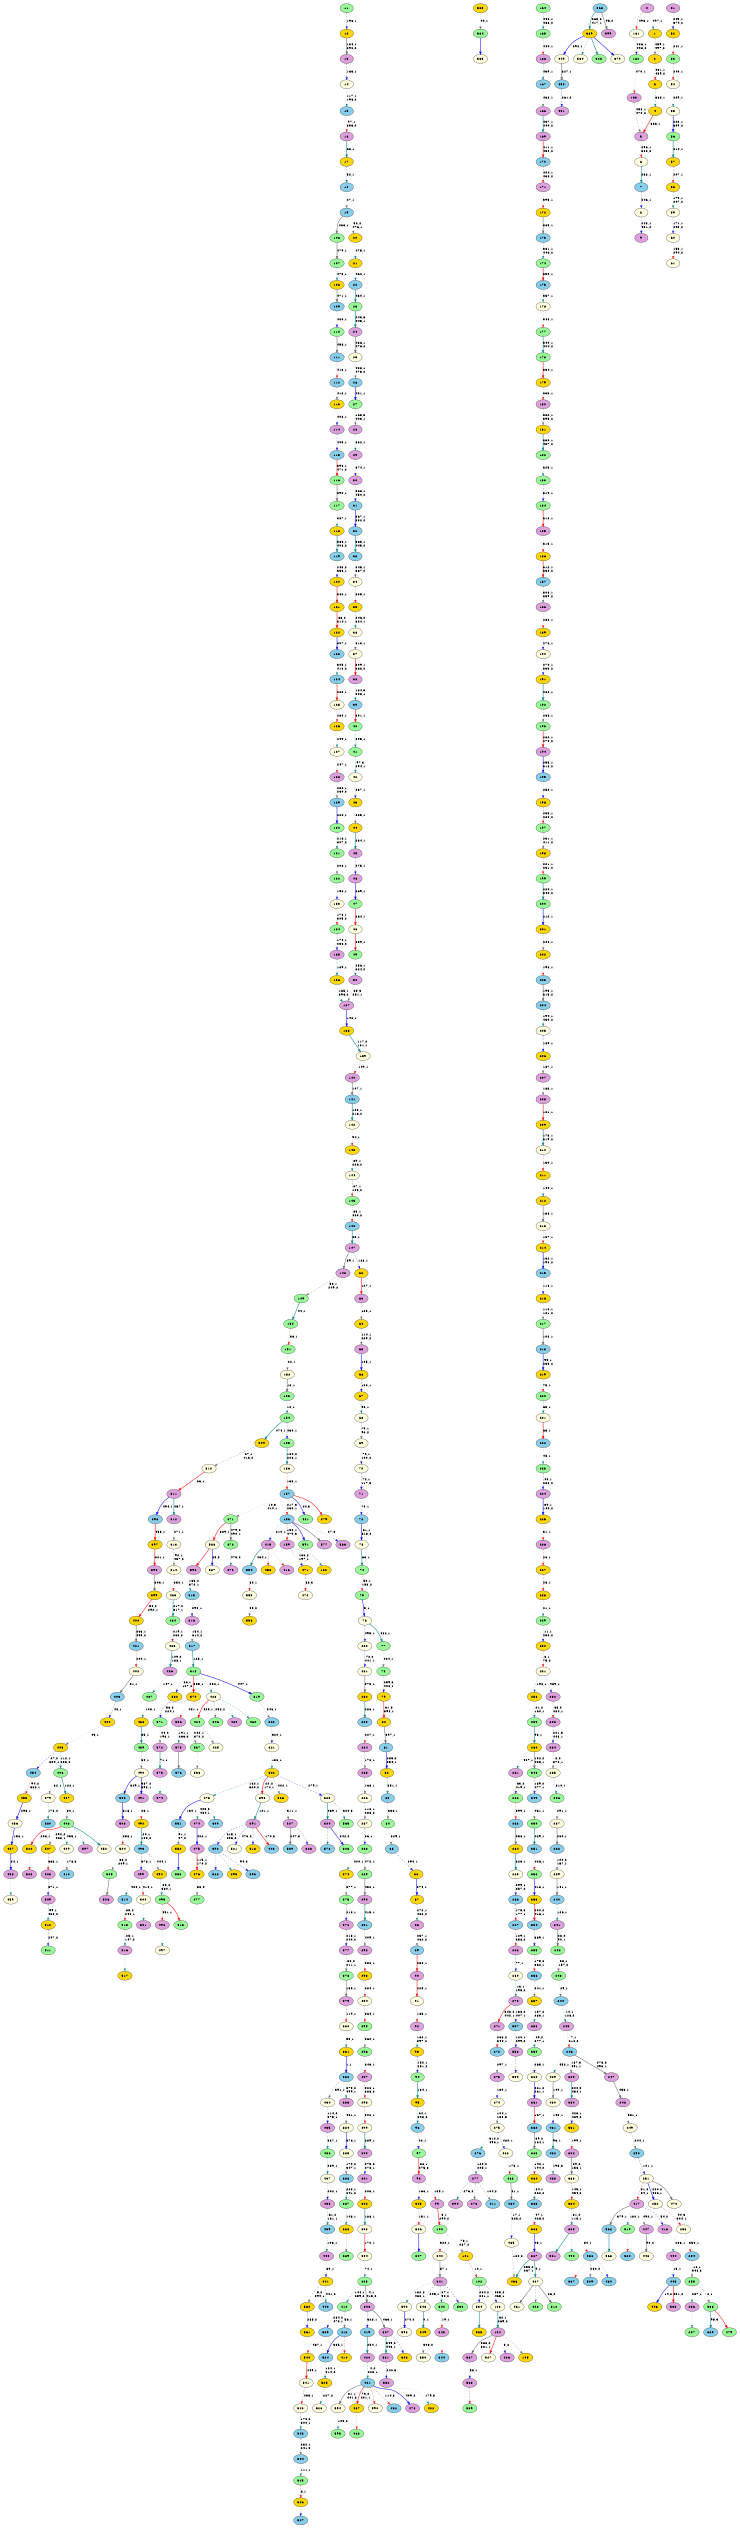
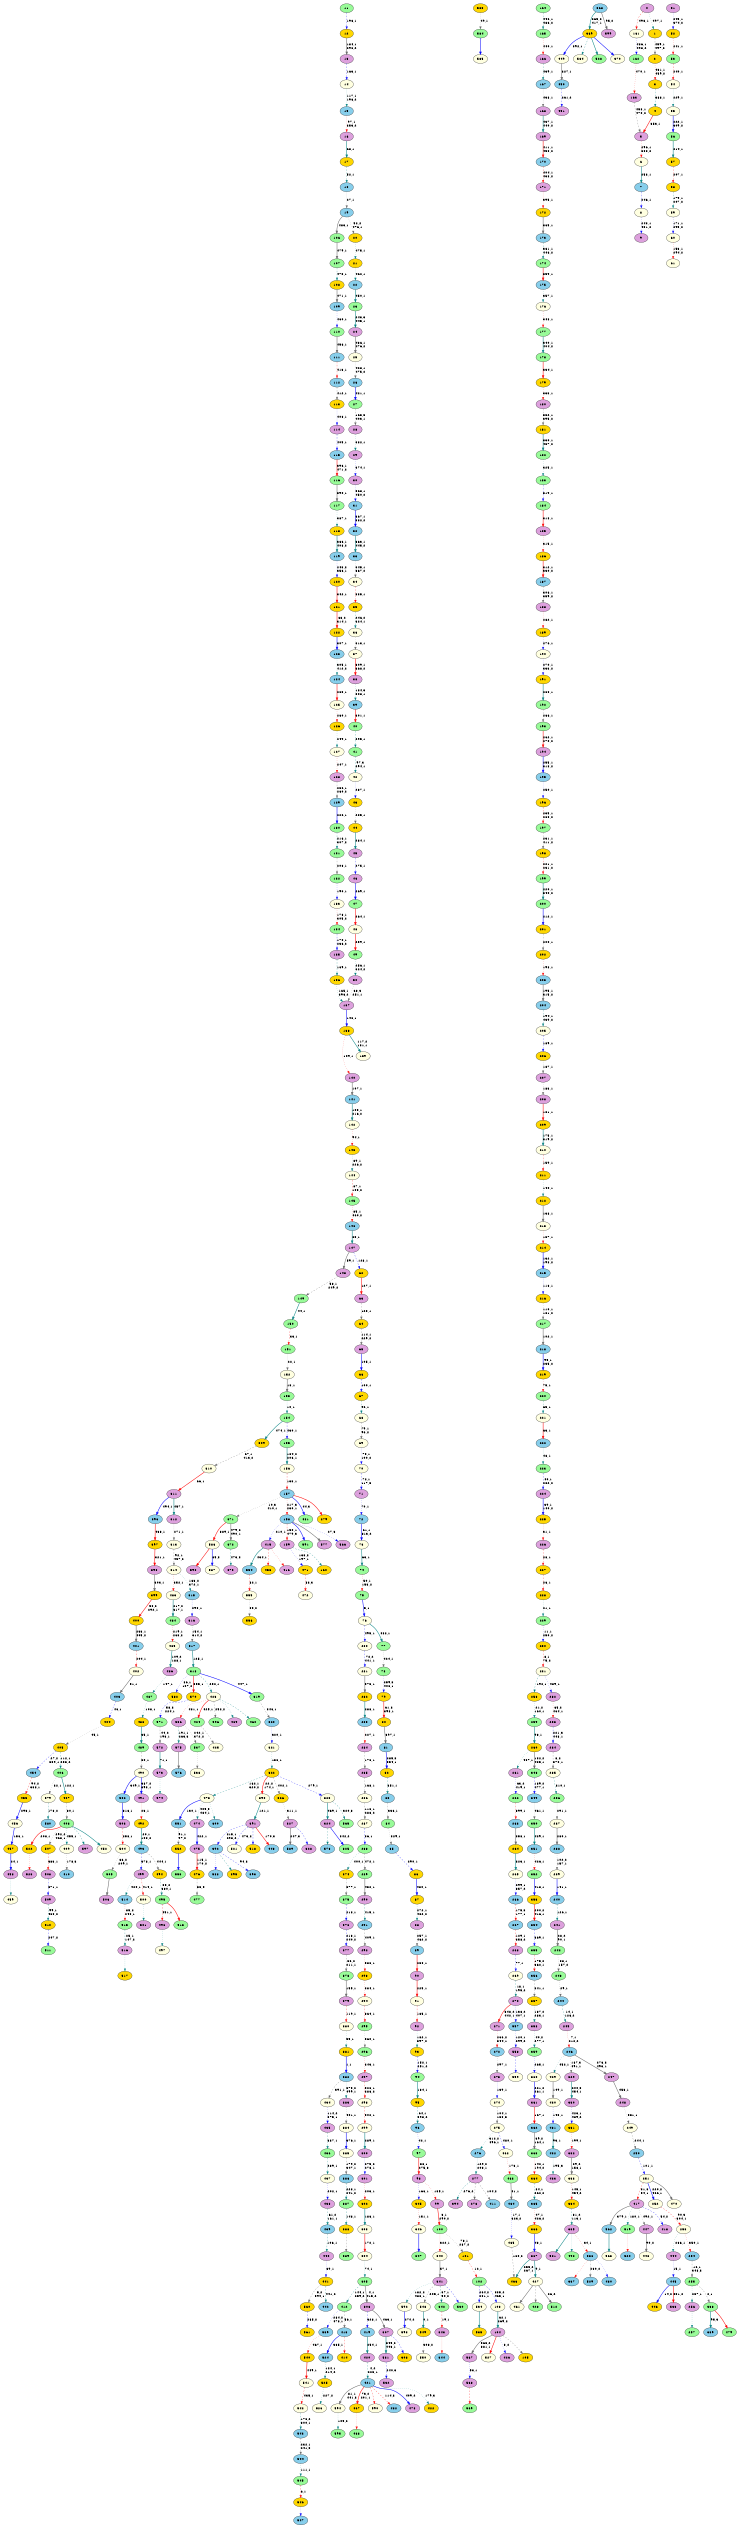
(358, 1066) -> (343, 1054)
(557, 1886) -> (557, 1886)
(422, 1887) -> (422, 1887)
(365, 1911) -> (365, 1911)
